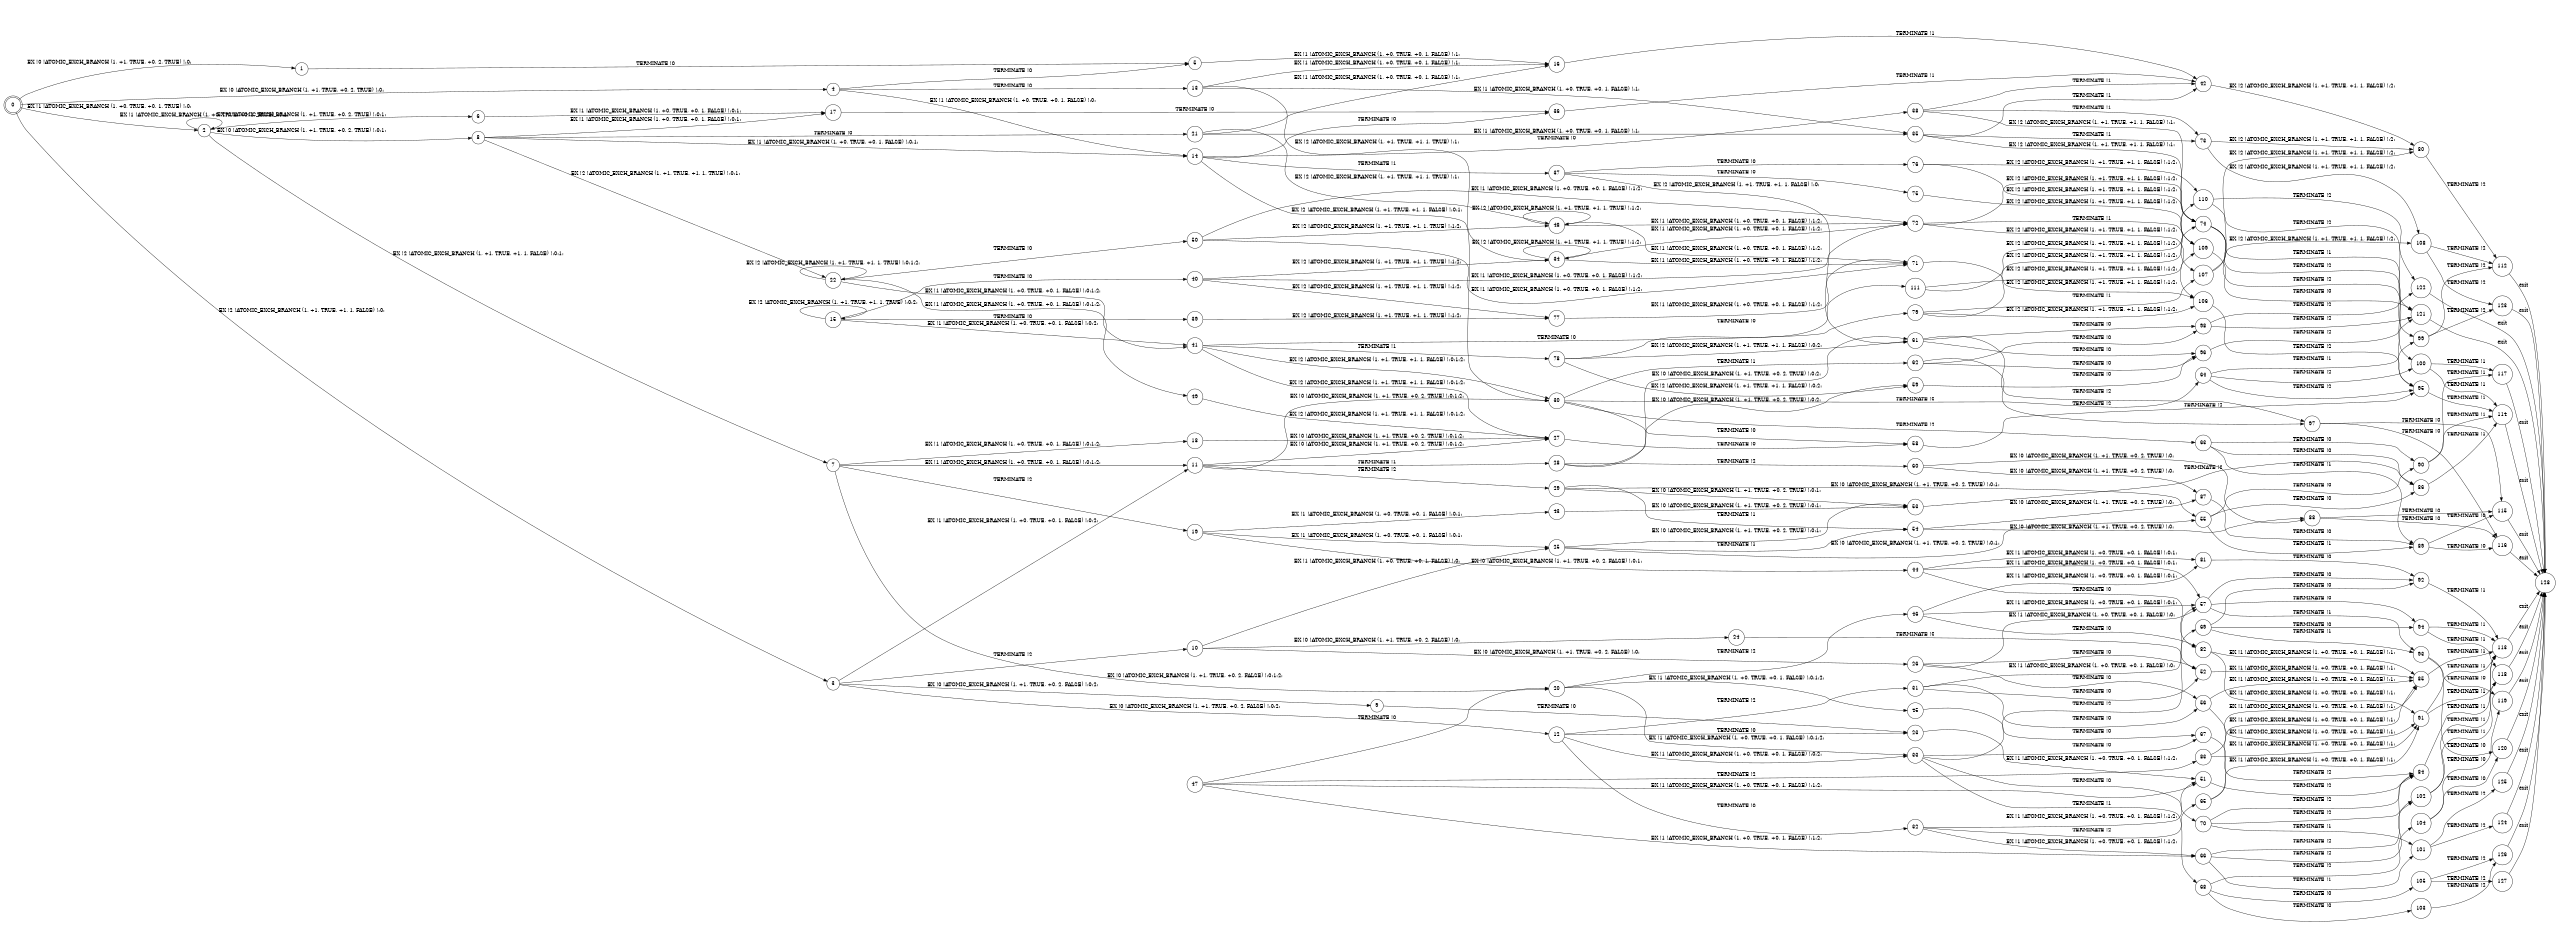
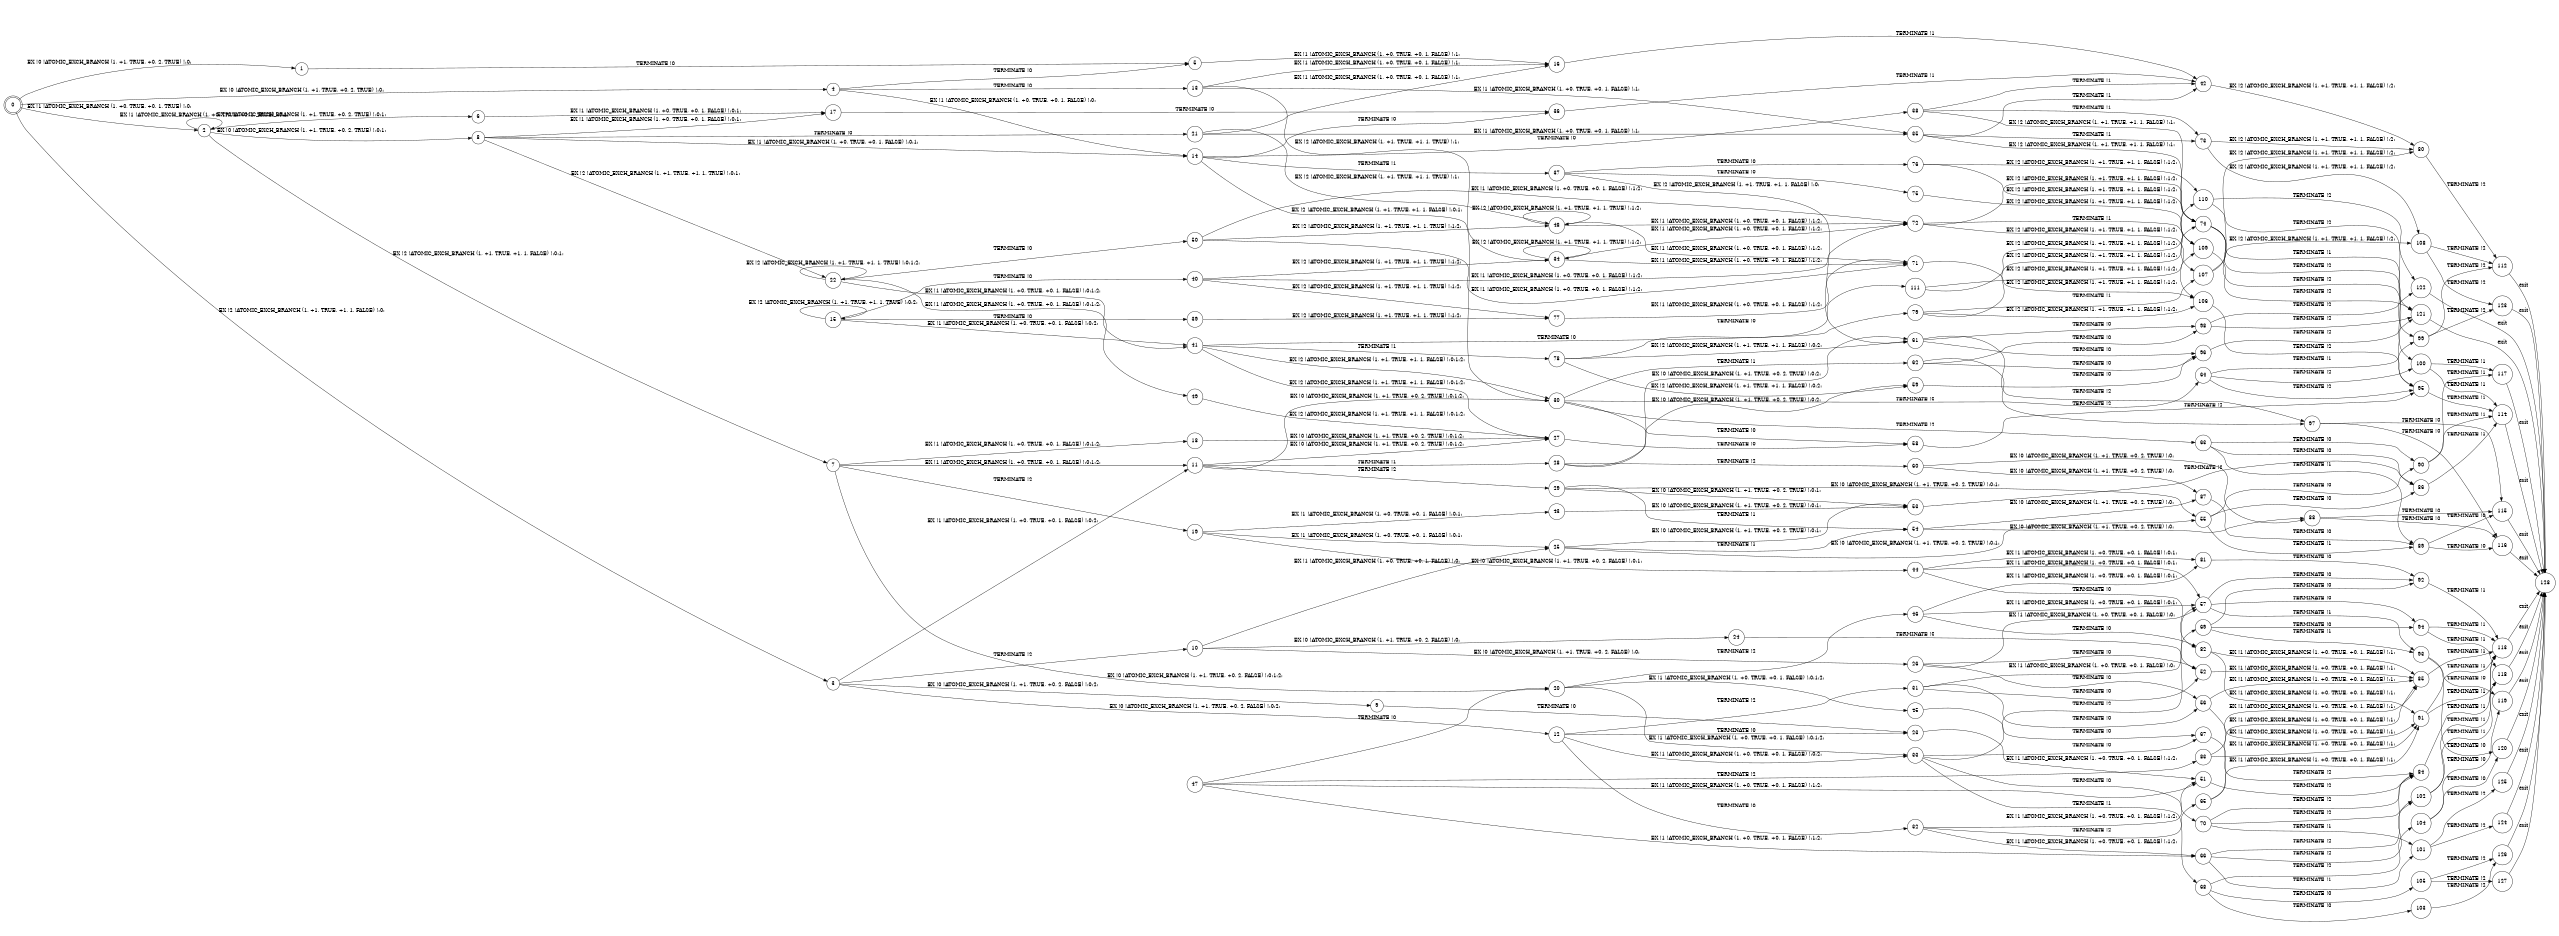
(2312, 292) -> (2312, 292)
